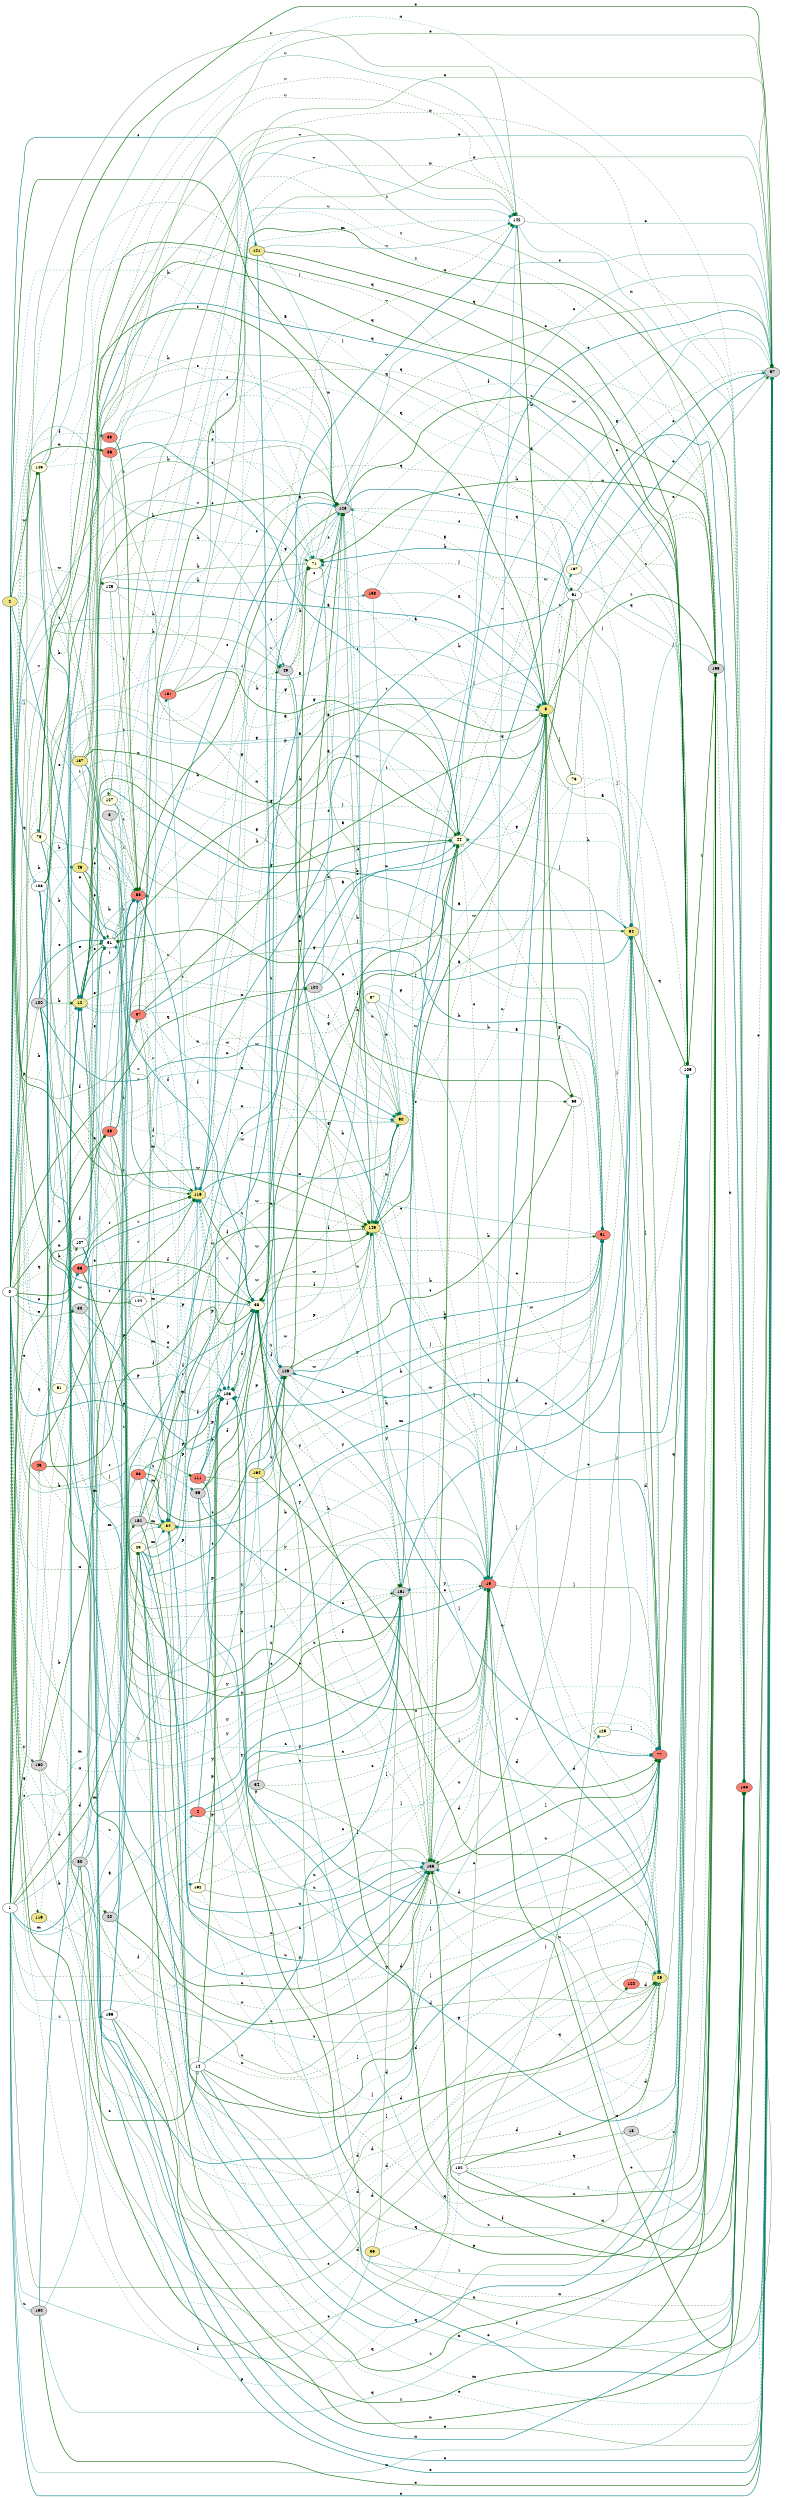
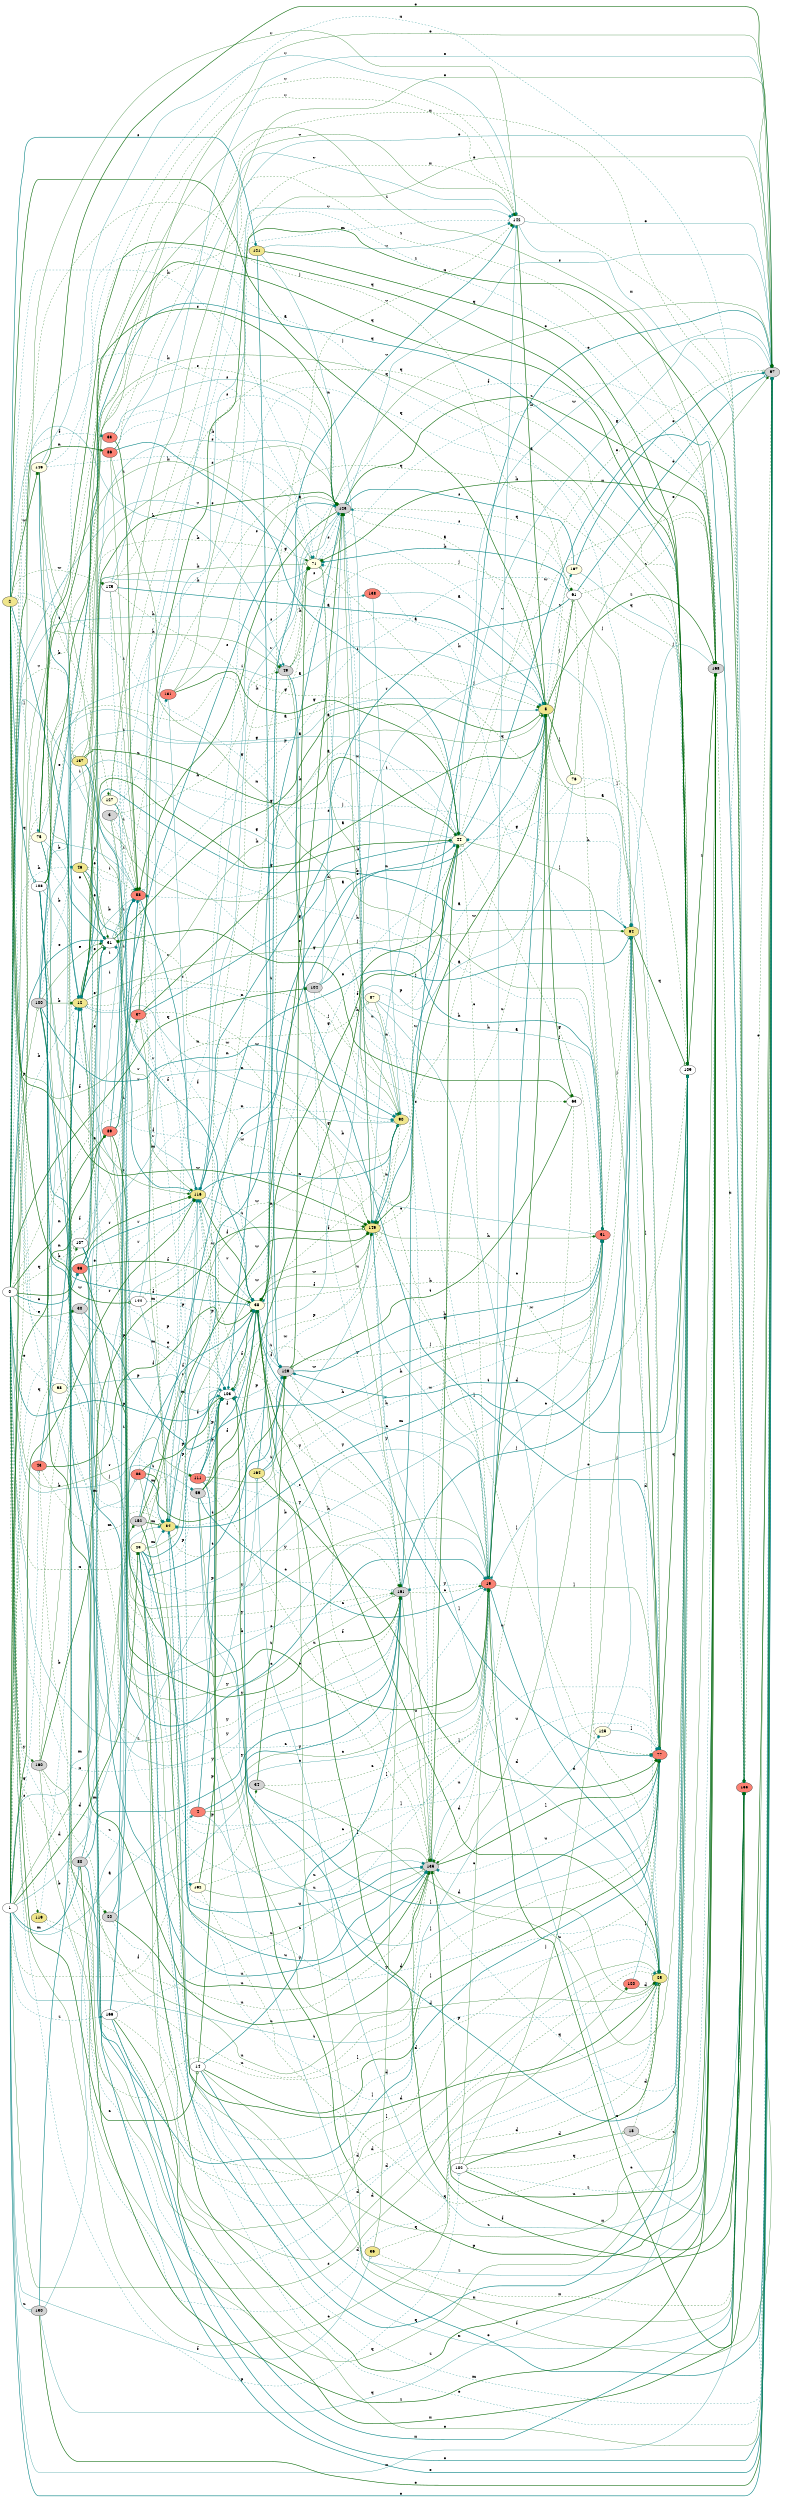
(553, 338) -> (398, 56)
(59, 1388) -> (59, 1388)
